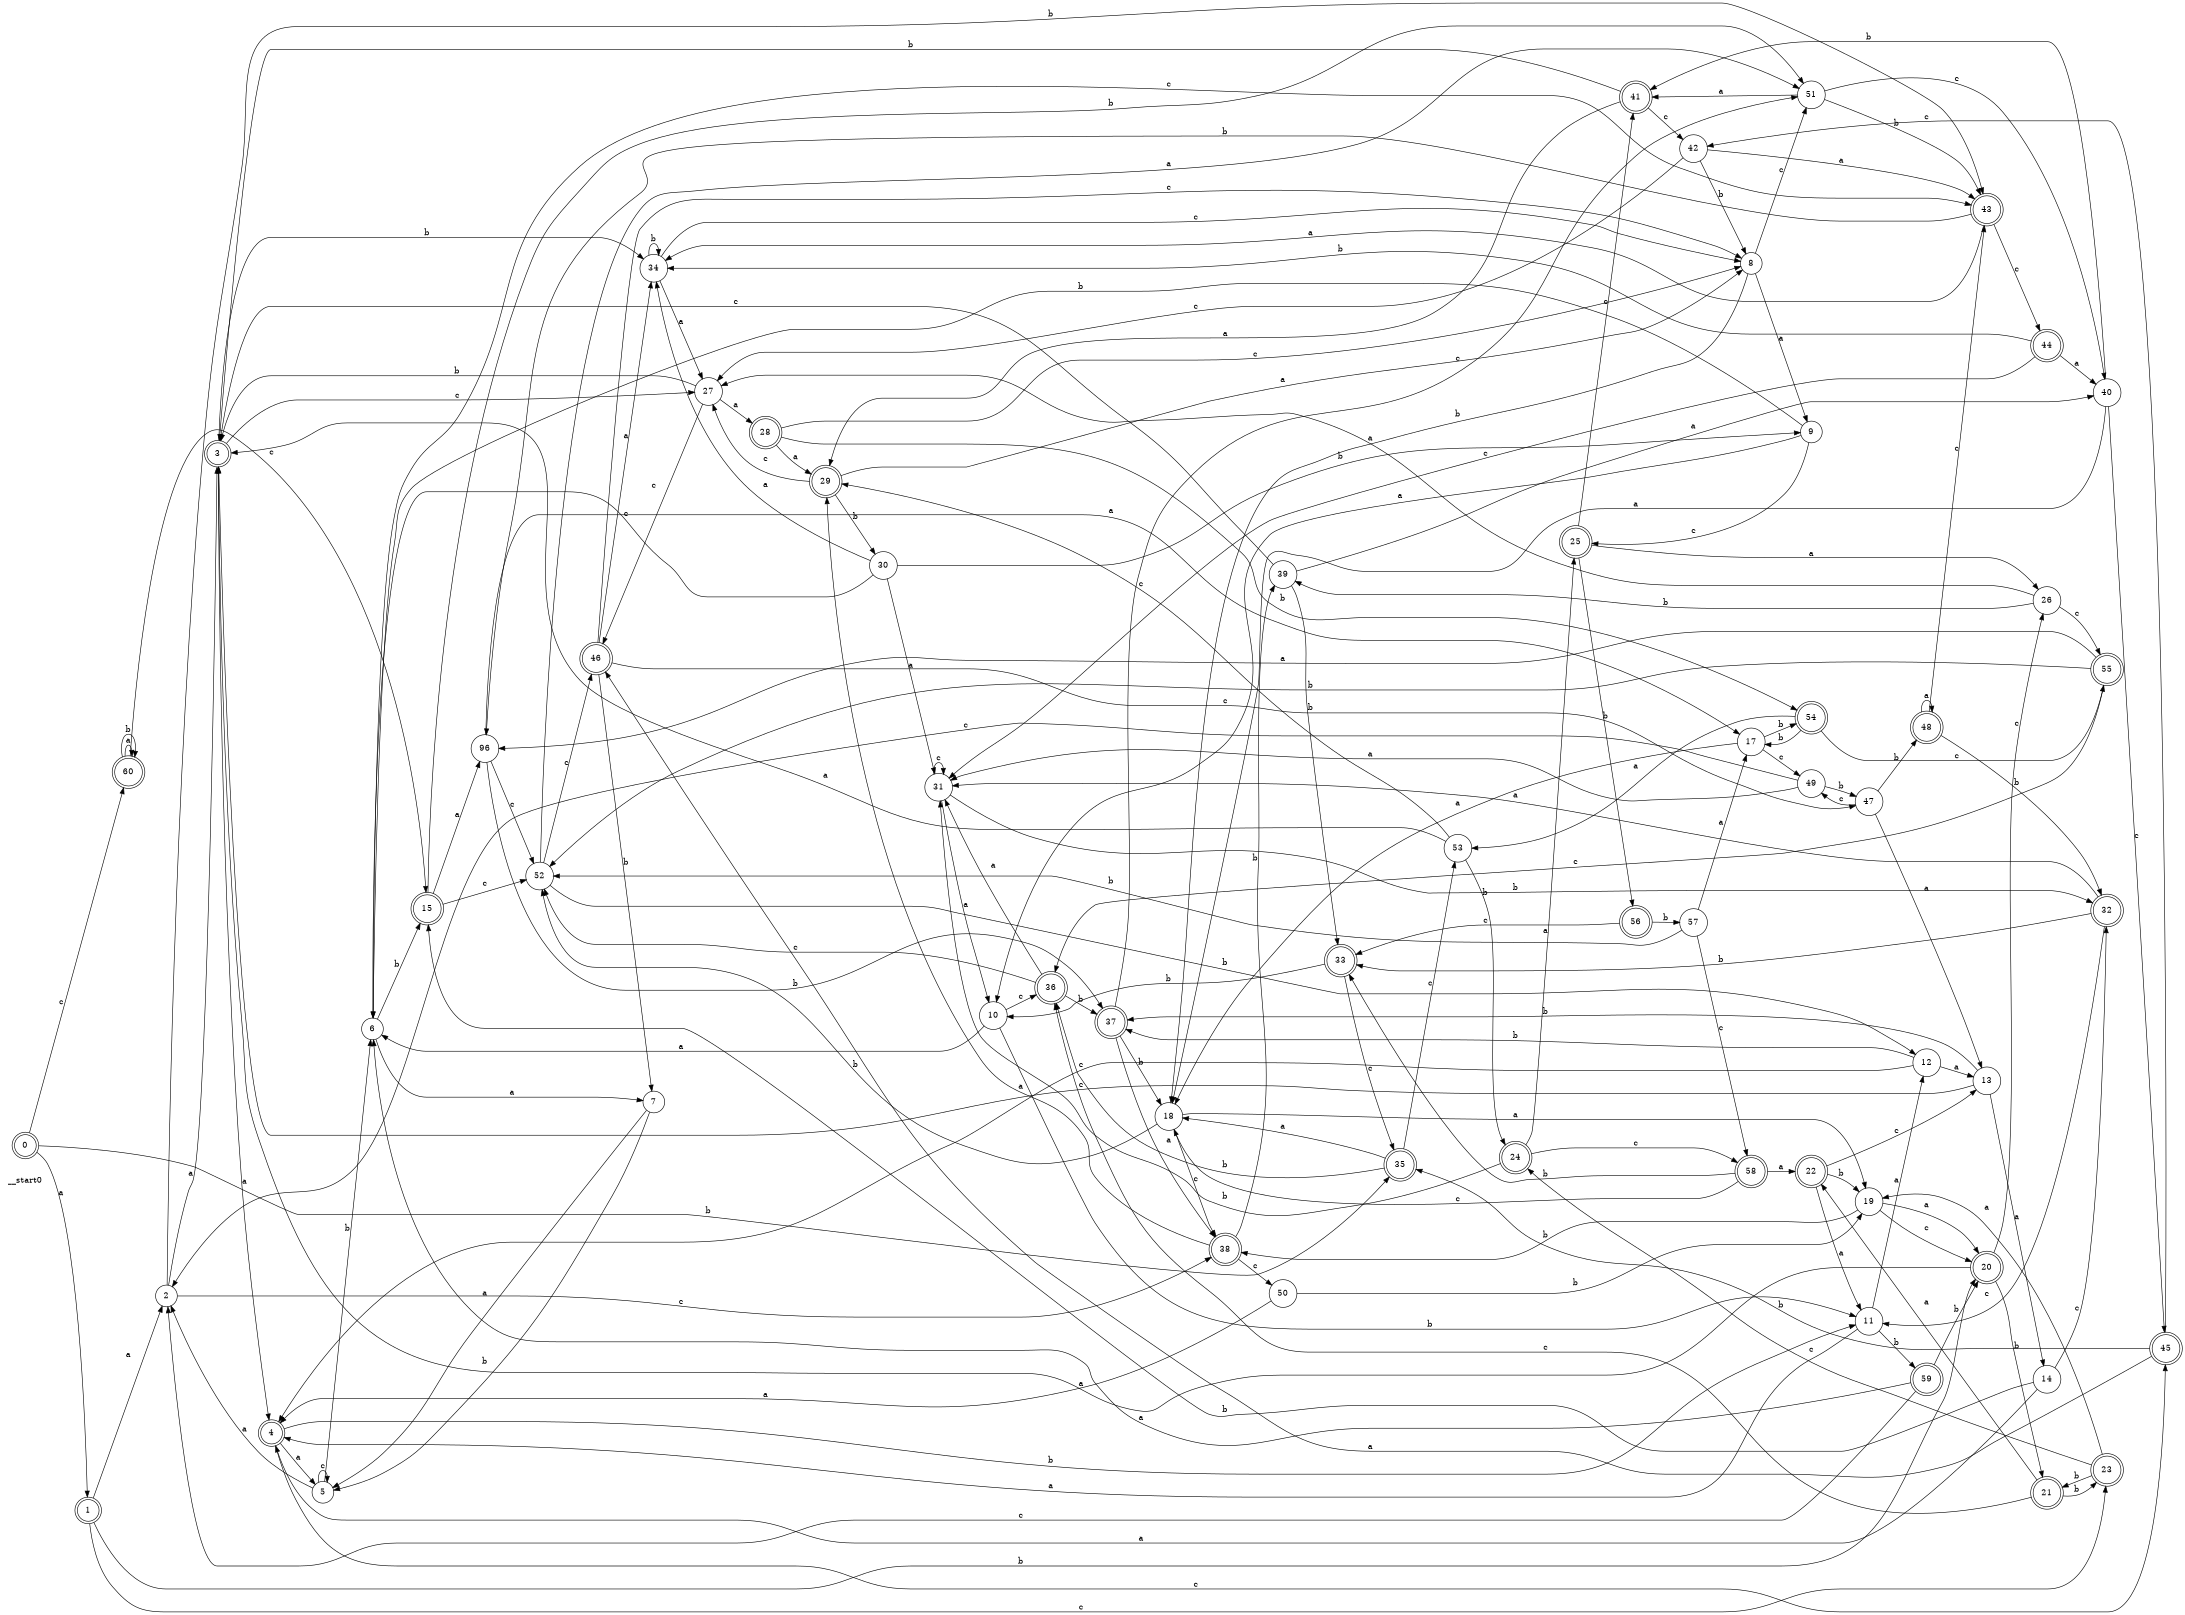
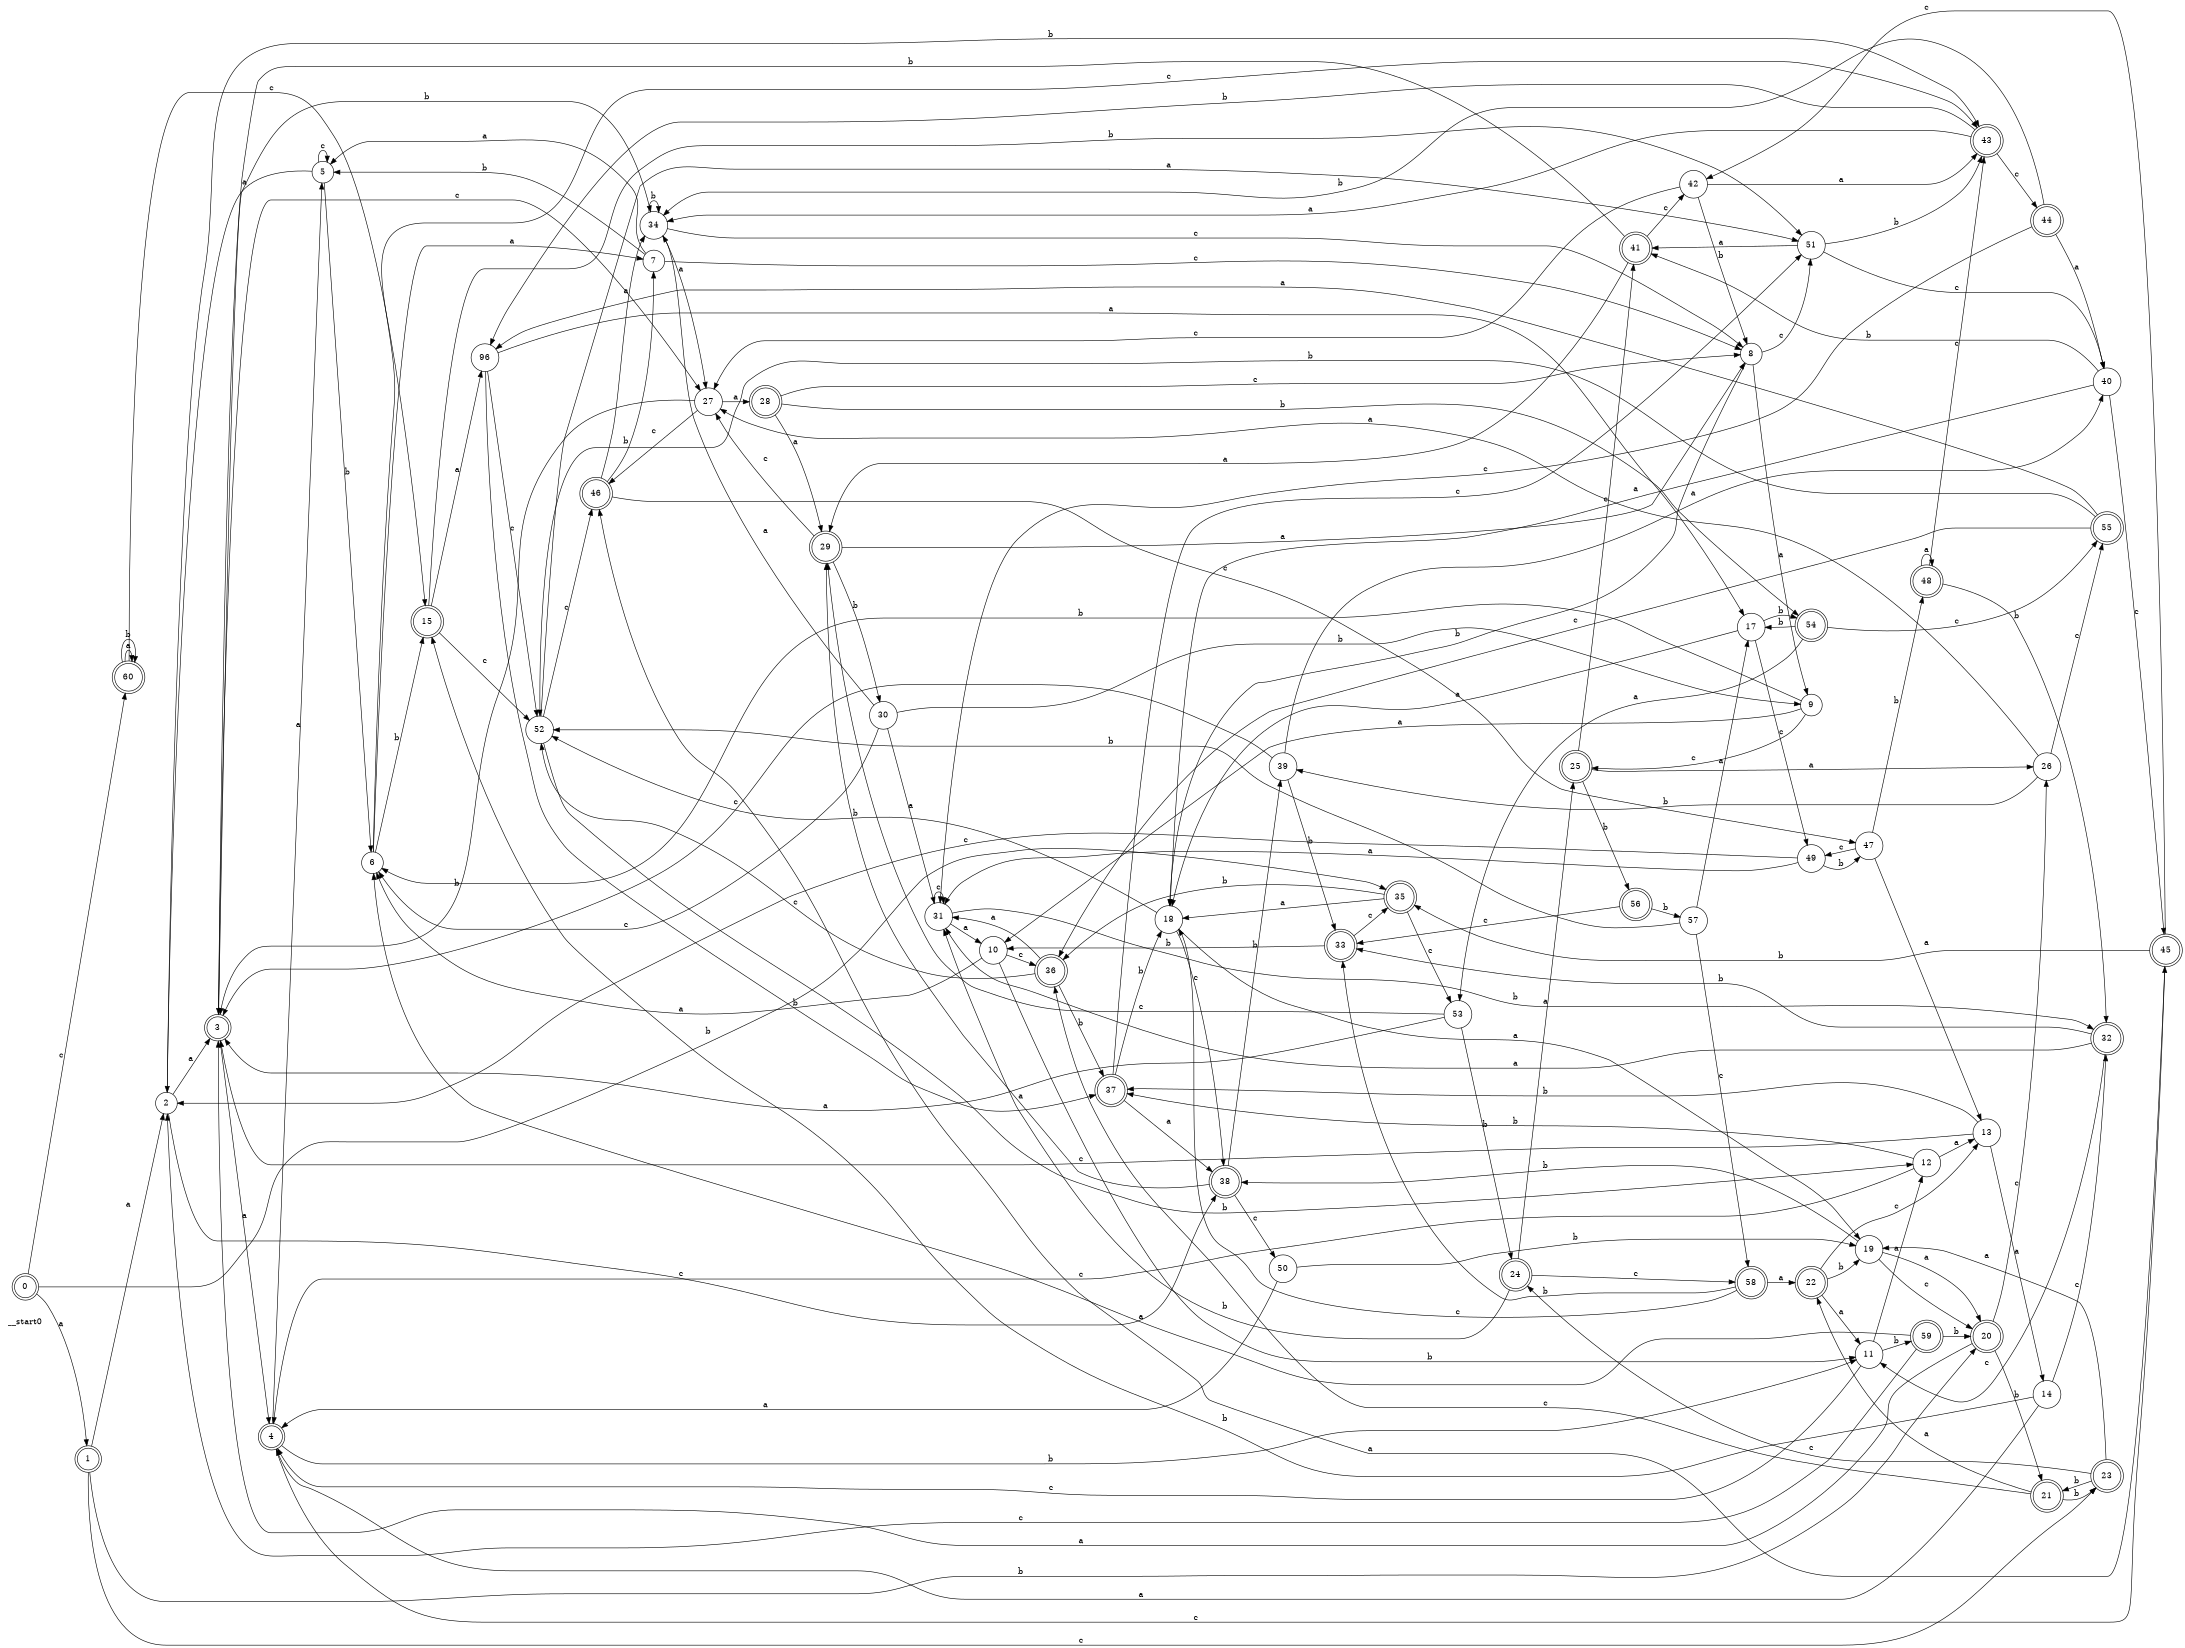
(979, 198) -> (1206, 262)
(1051, 1486) -> (1051, 1488)
